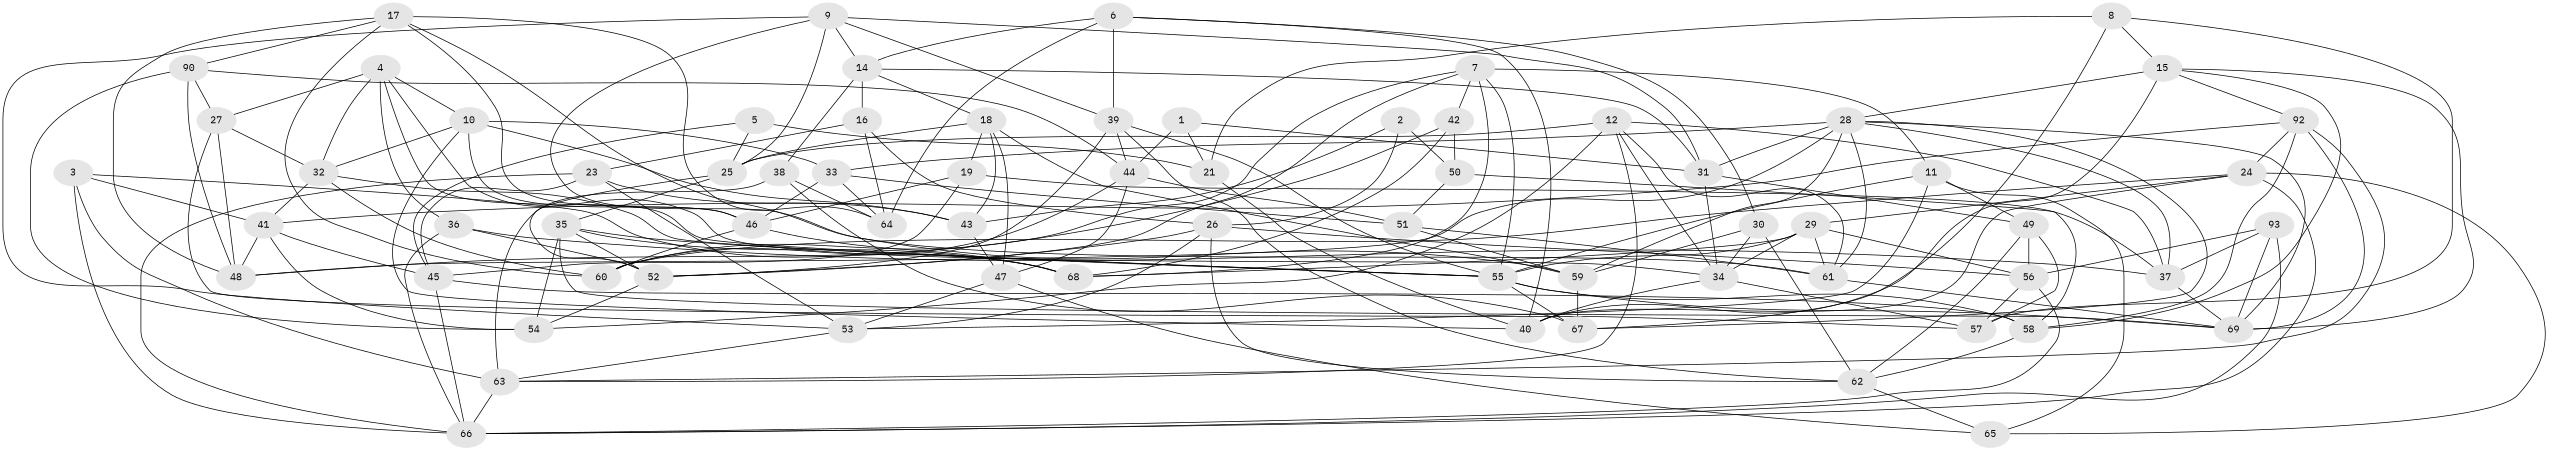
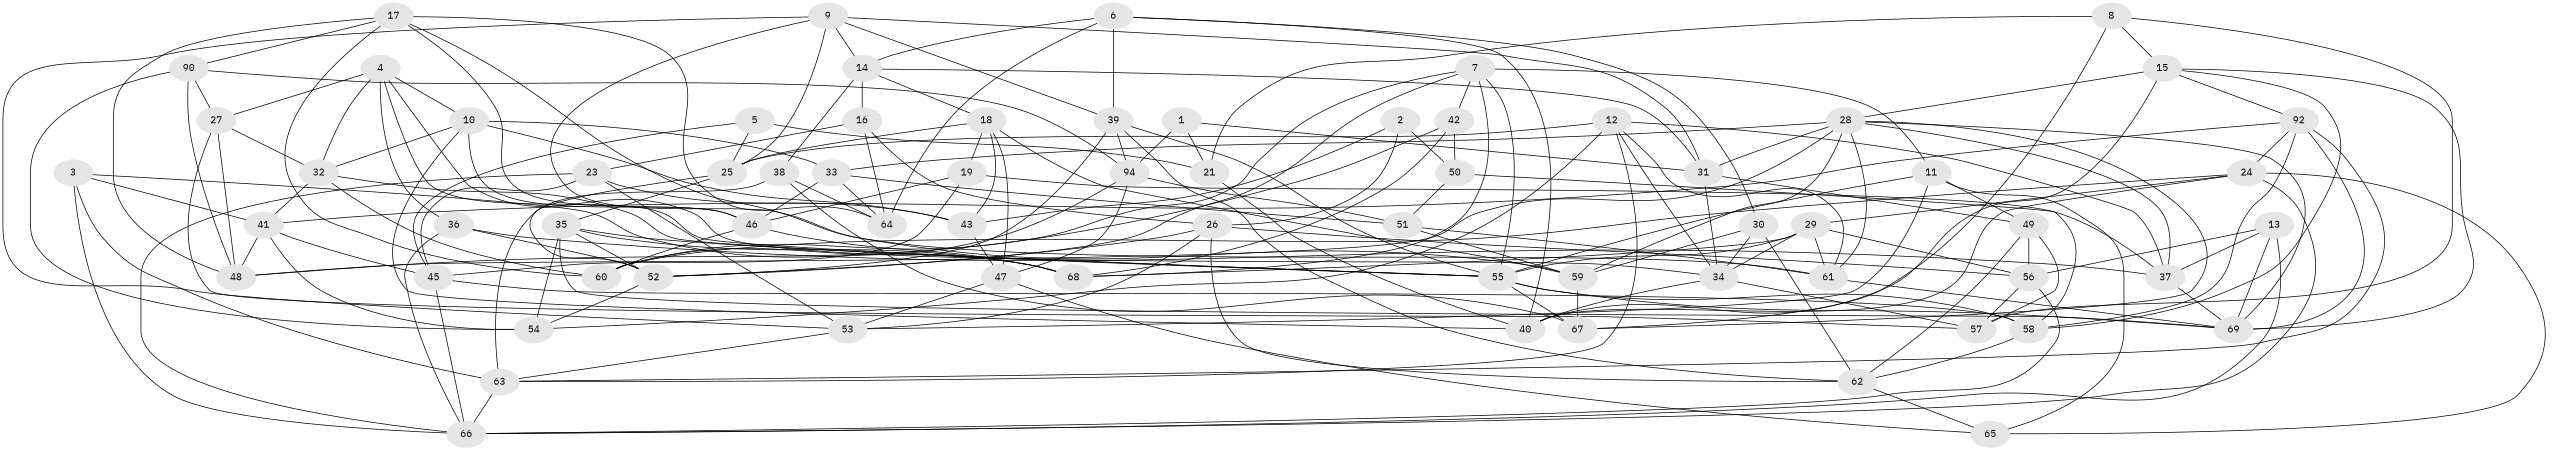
(1130, 173) -> (1130, 173)
(2274, 225) -> (2274, 225)
